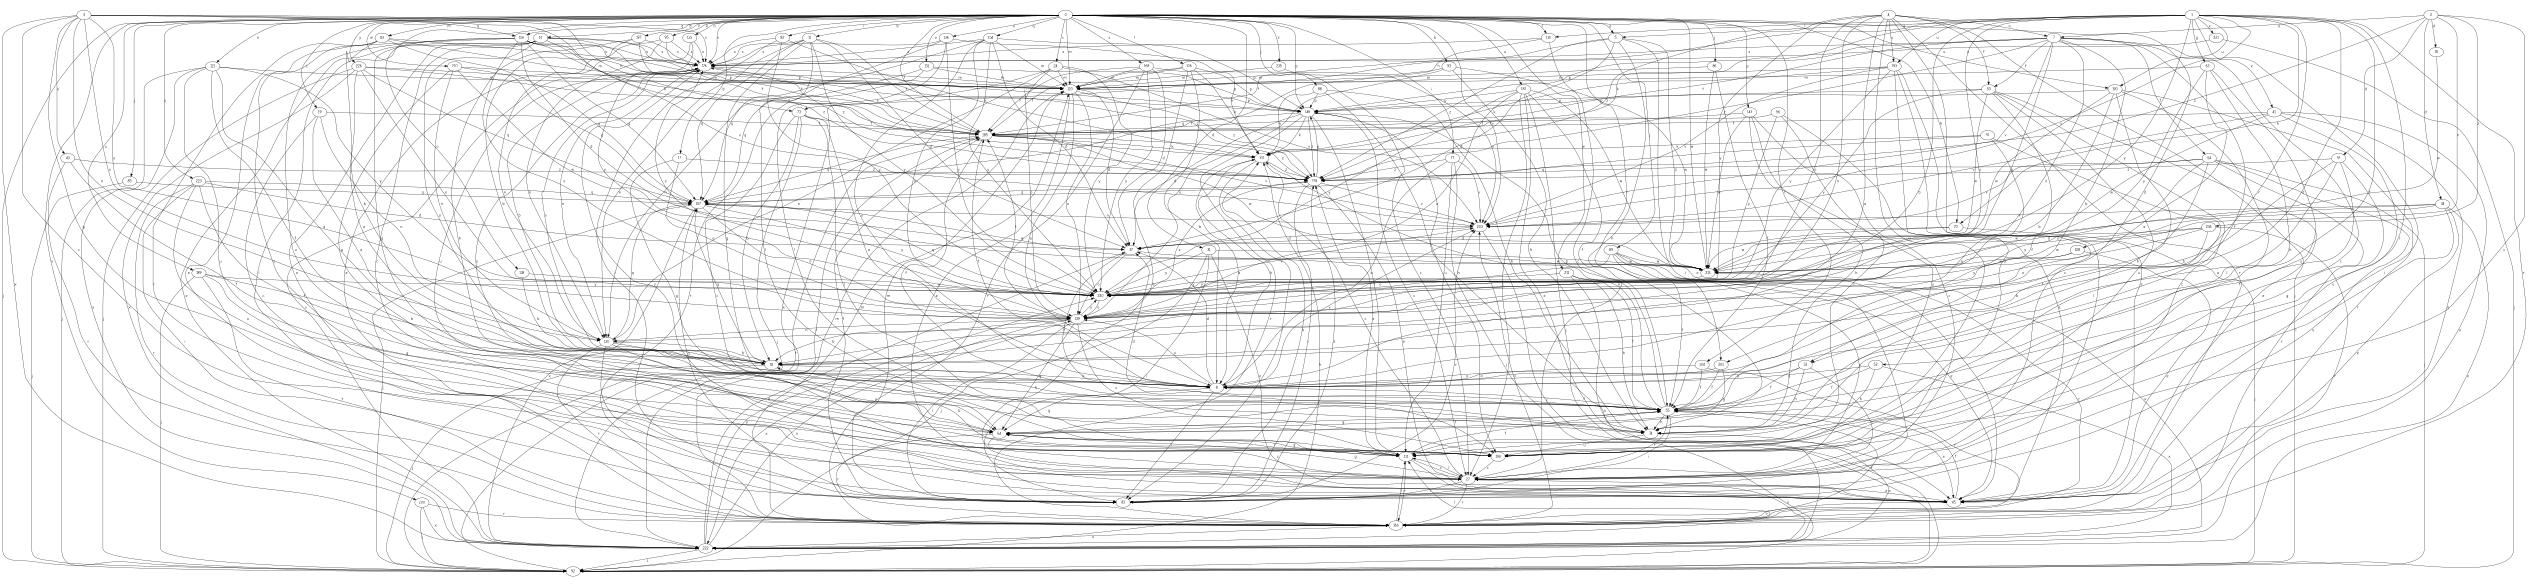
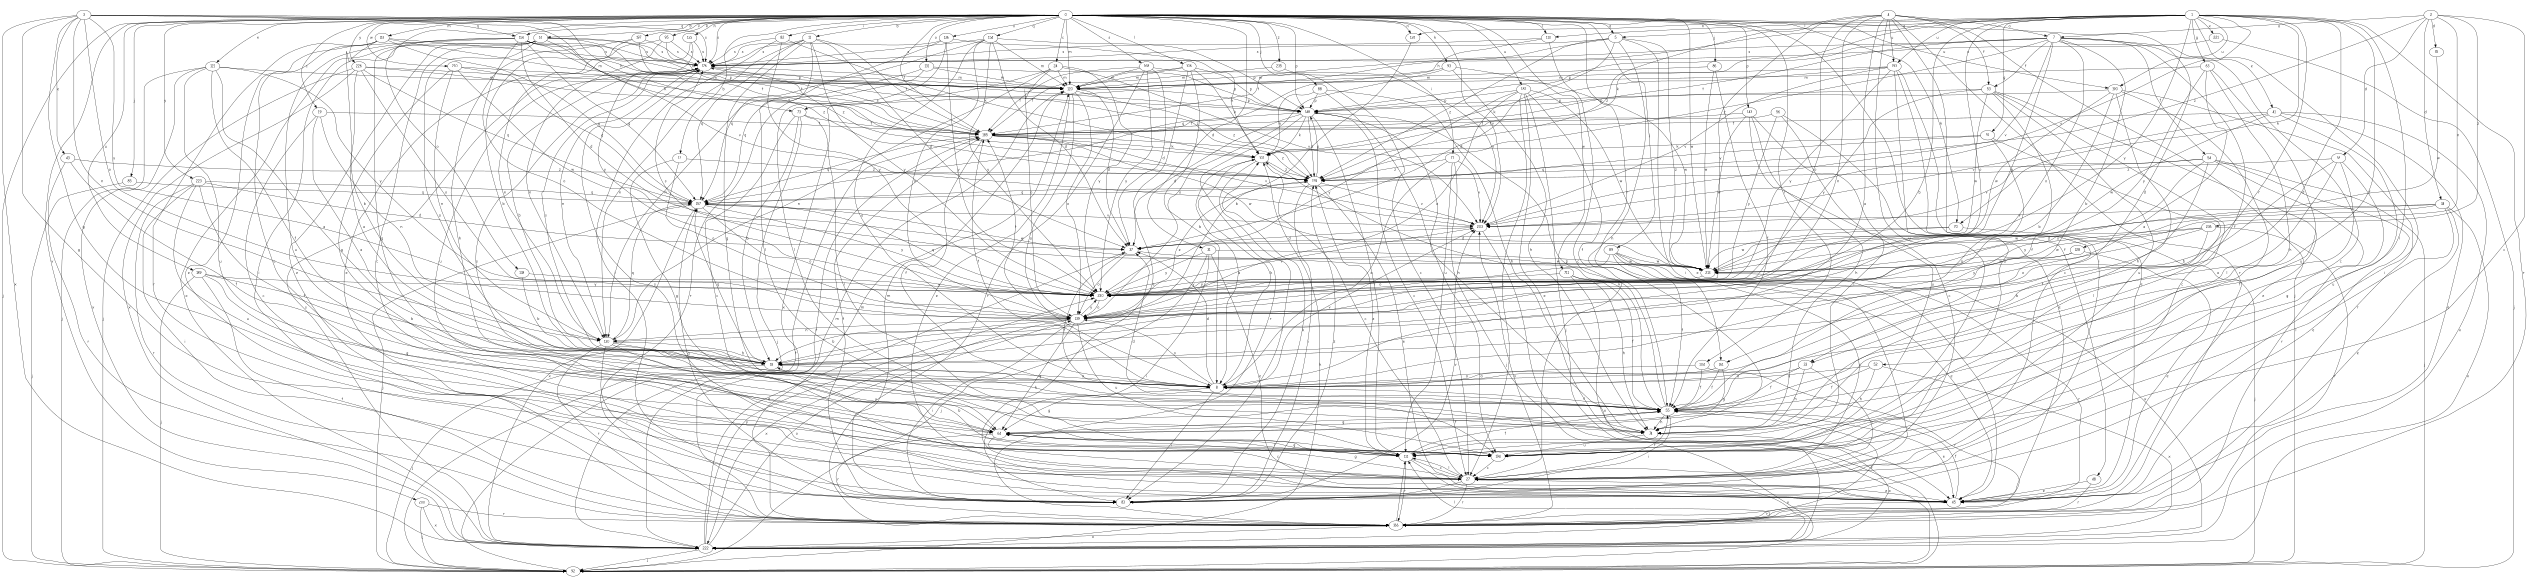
none -> (2003, 32)
none -> (1413, 38)
none -> (1161, 52)
(79, 250) -> (79, 250)
(1567, 273) -> (1567, 273)
(942, 303) -> none
(1721, 365) -> (1721, 365)
none -> (2094, 480)
